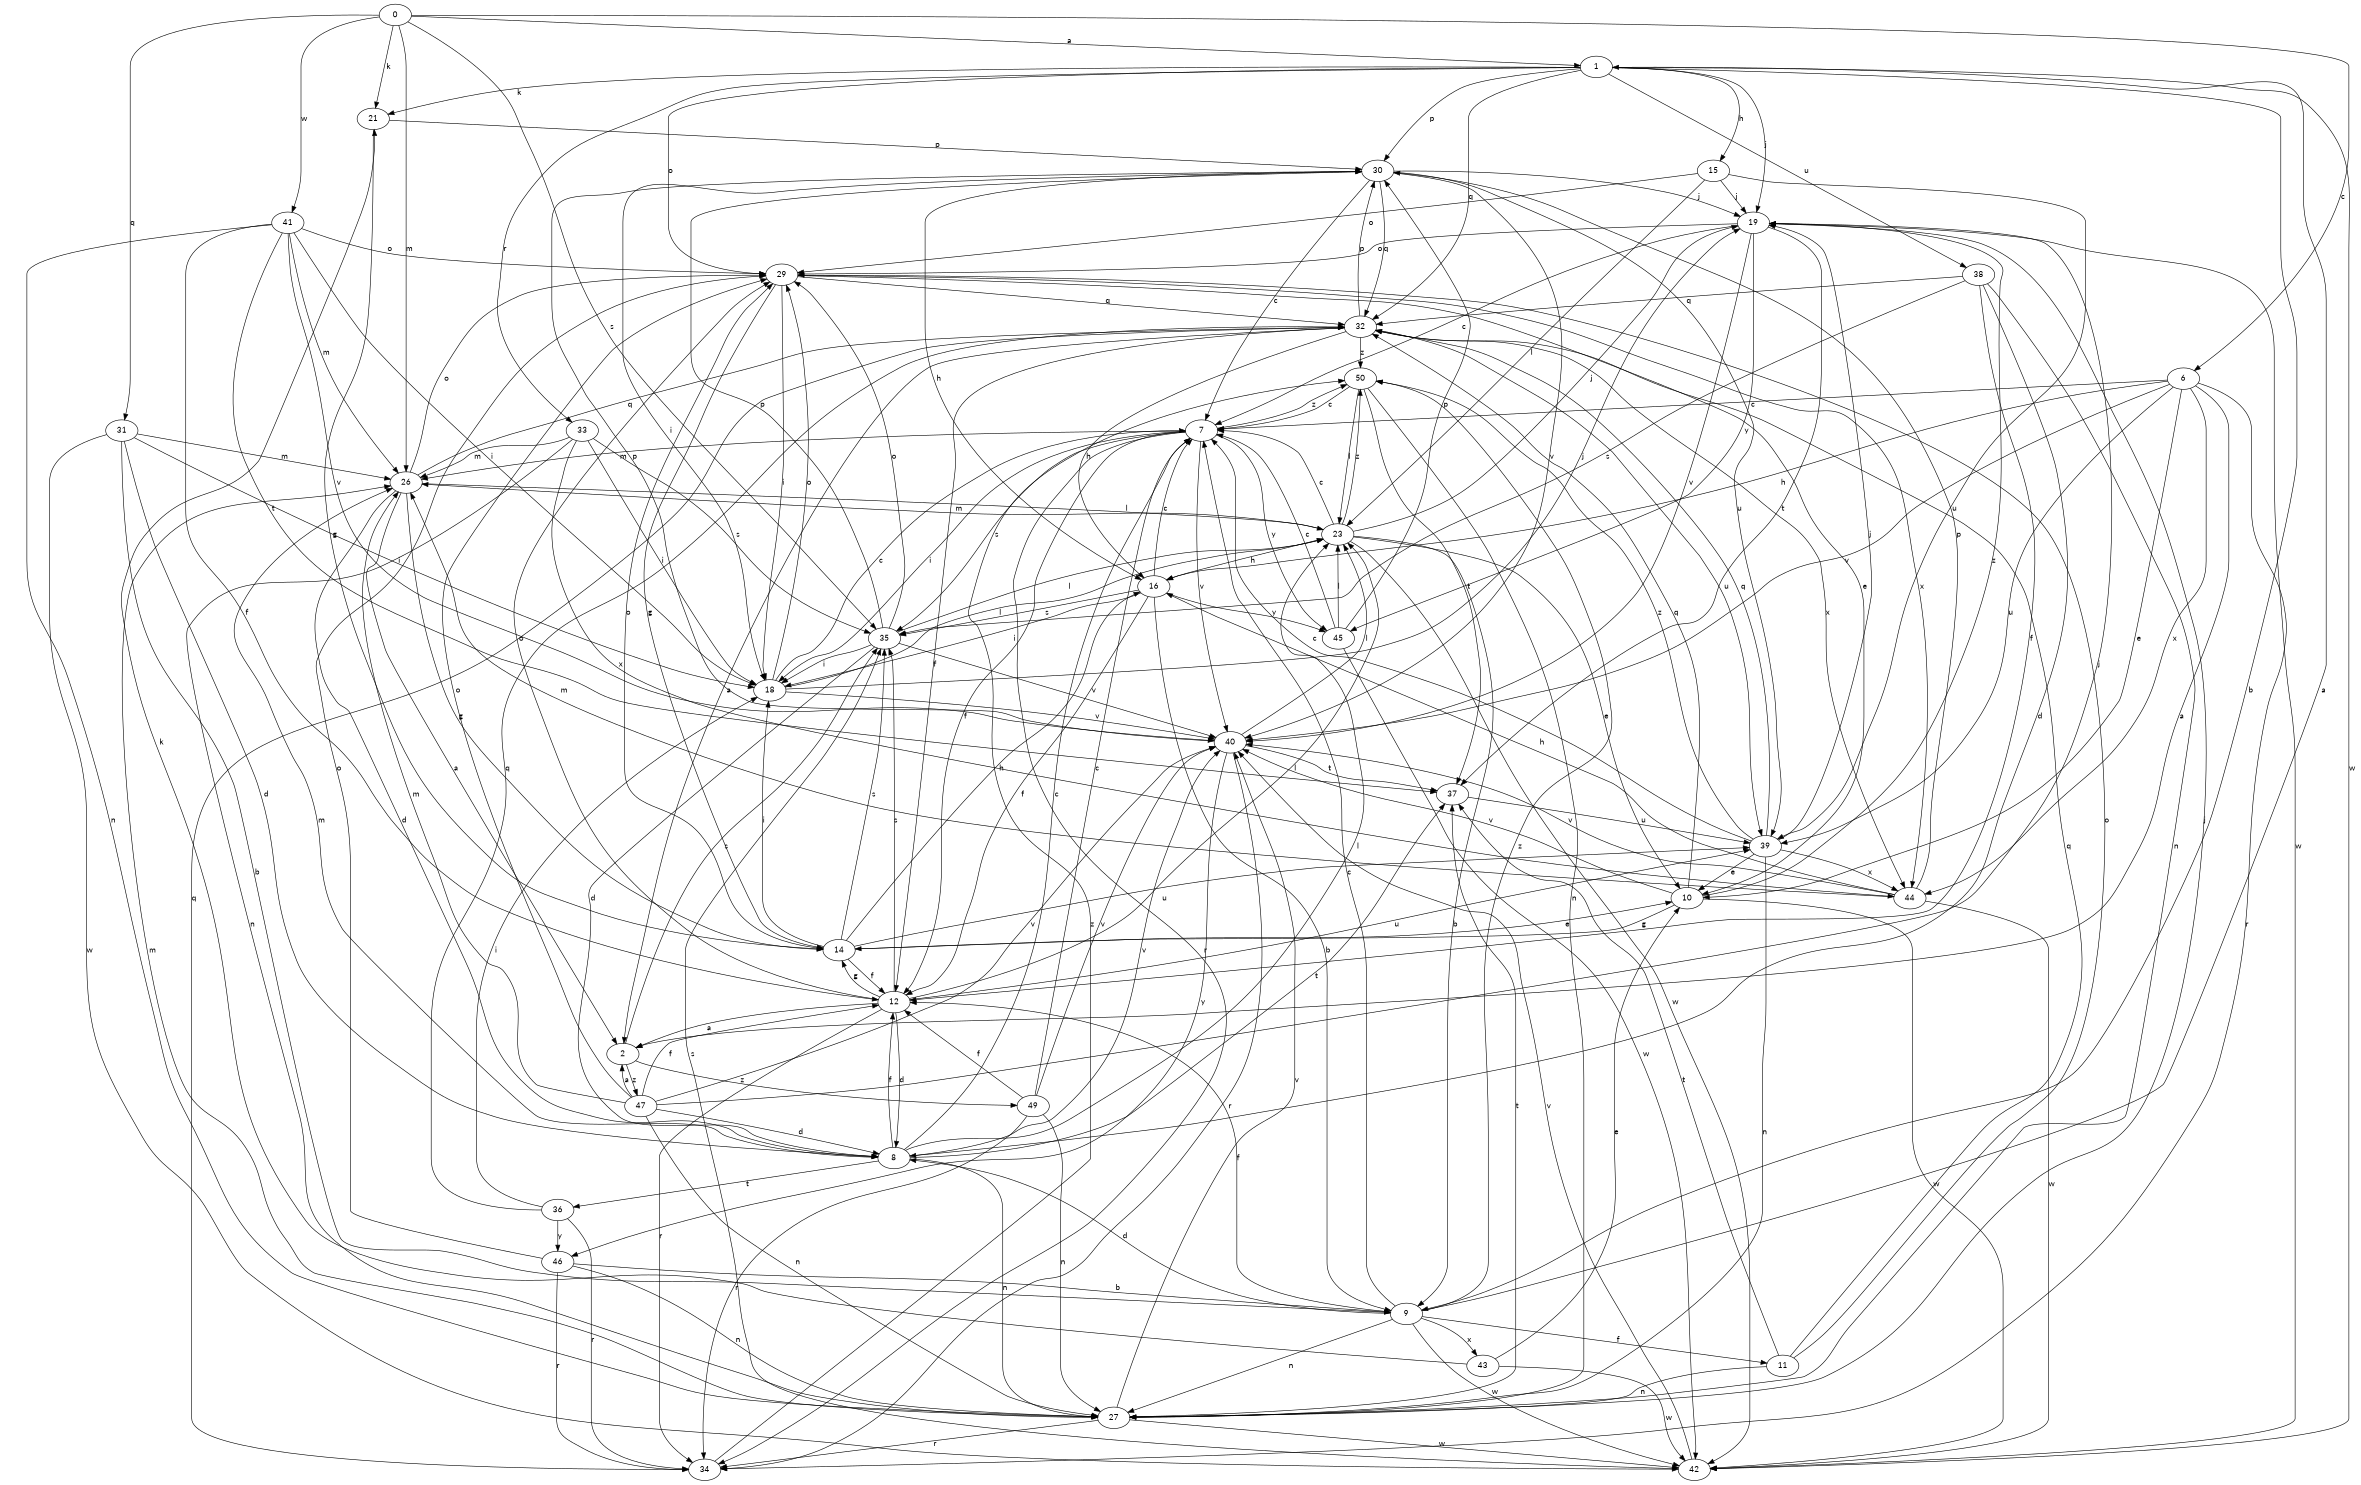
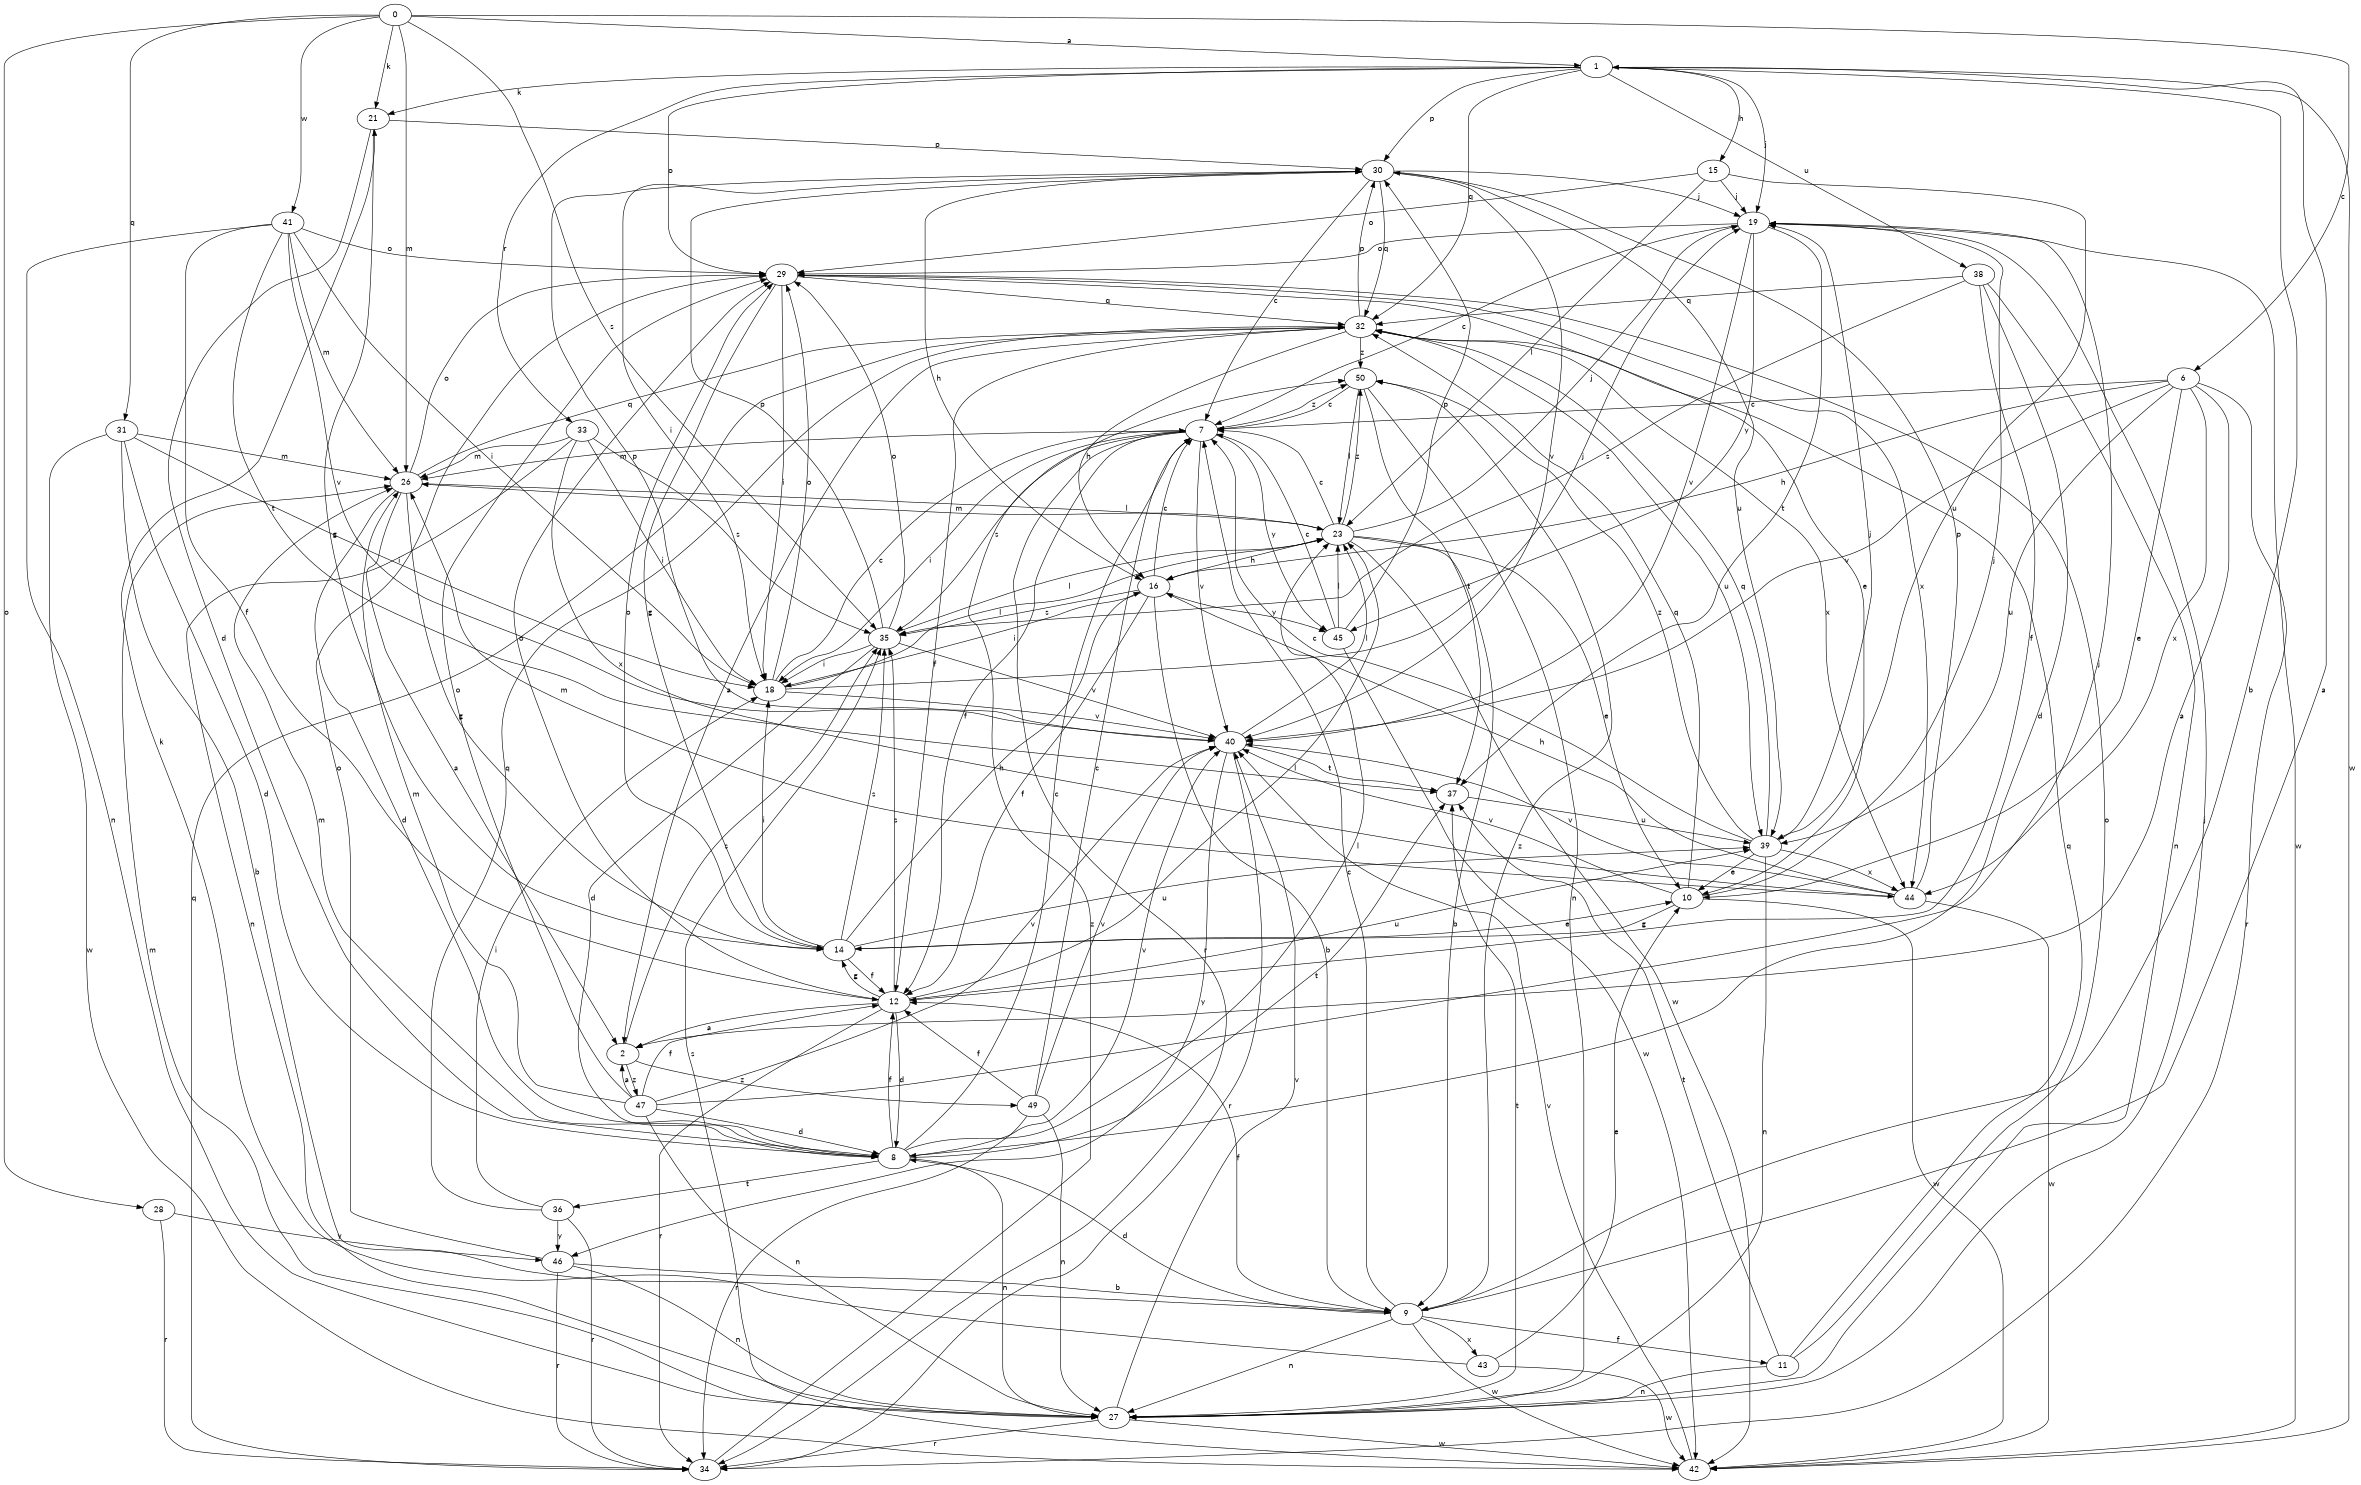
(1994, 560) -> (1994, 560)
none -> (278, 798)
none -> (159, 1210)
